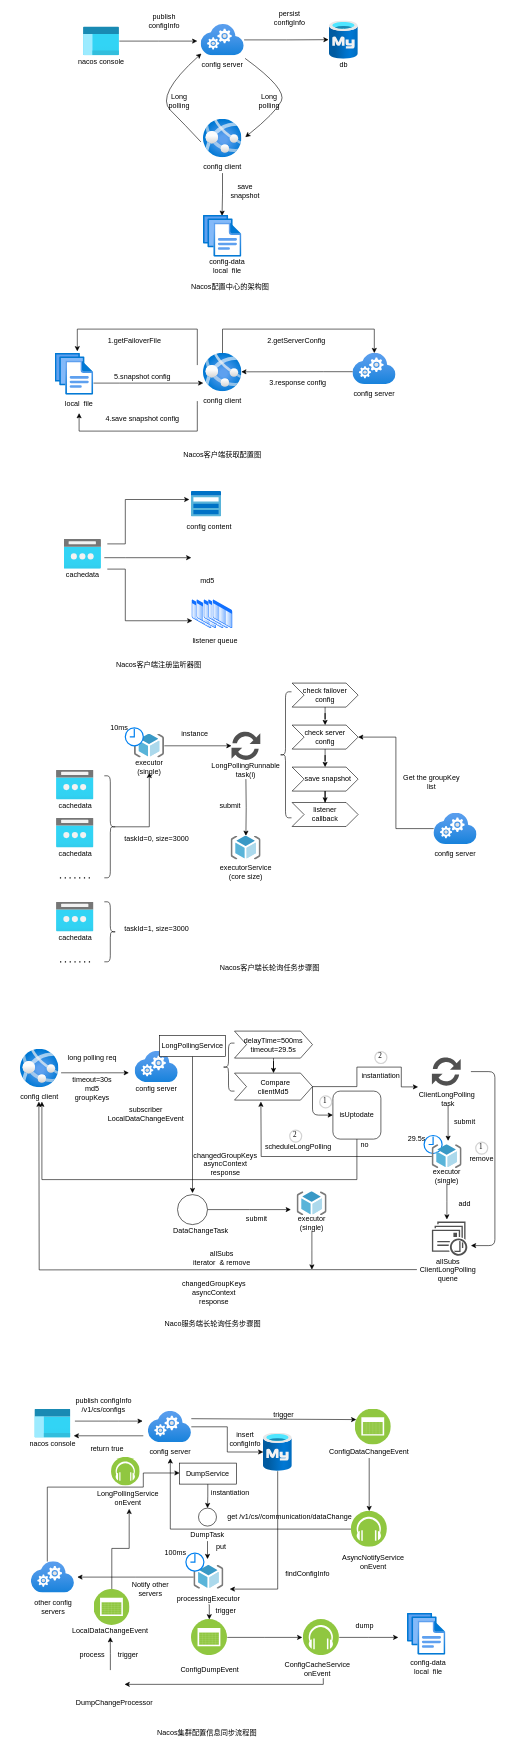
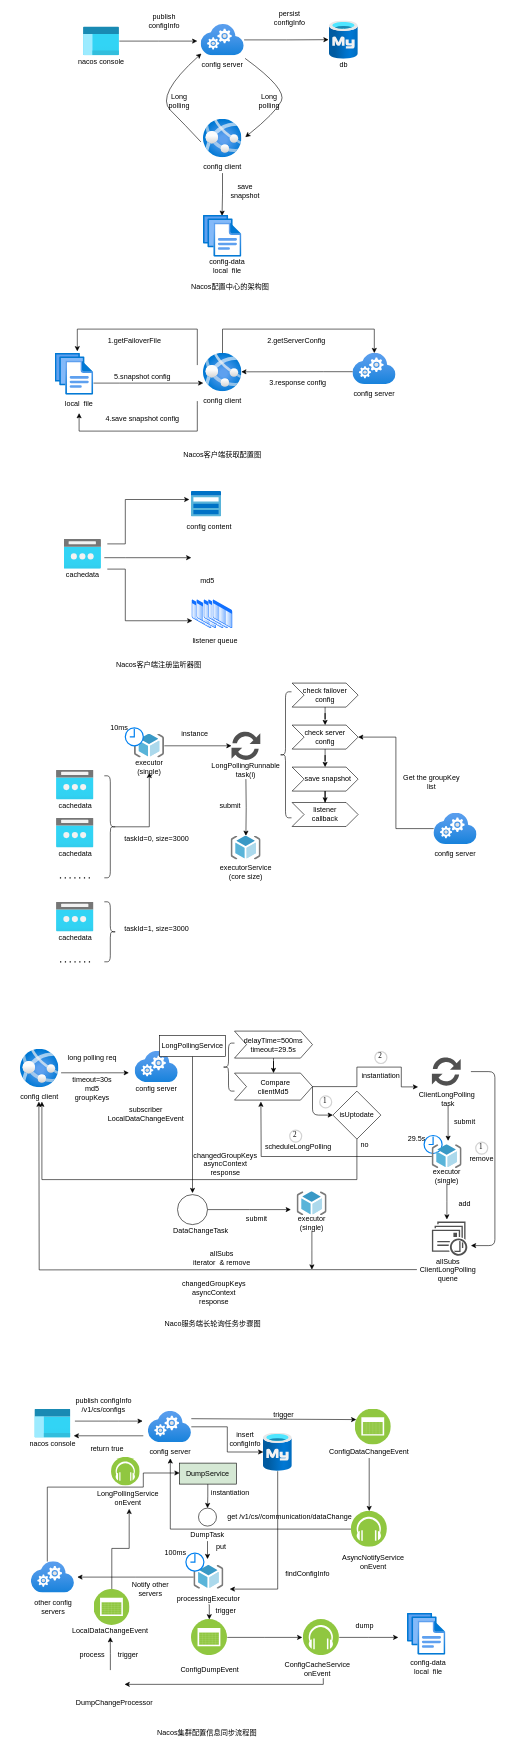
(270, 968) -> none
(357, 1115) -> (357, 1115)
(208, 1474) -> (208, 1474)
